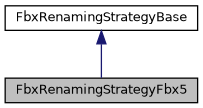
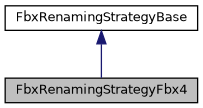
(101, 90) -> (101, 90)
